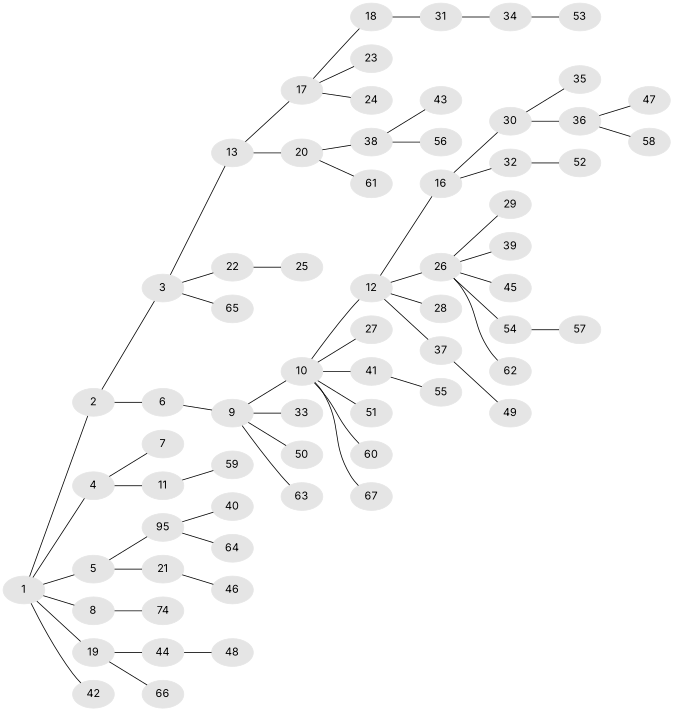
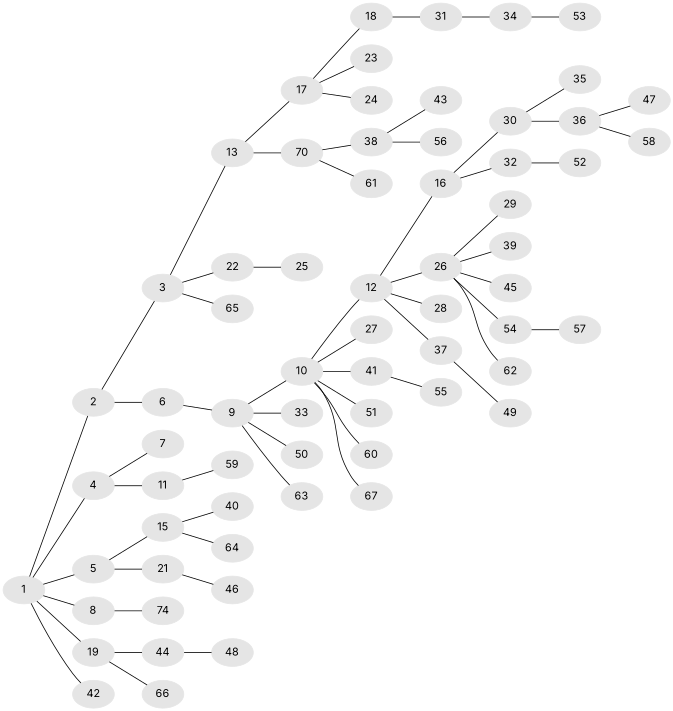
(302, 153) -> (302, 153)
(163, 527) -> (163, 527)
